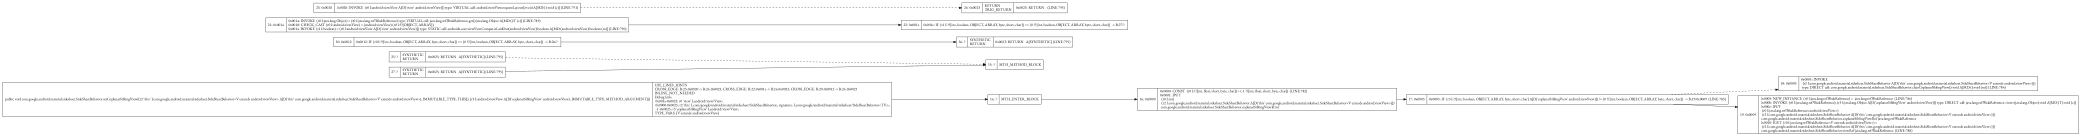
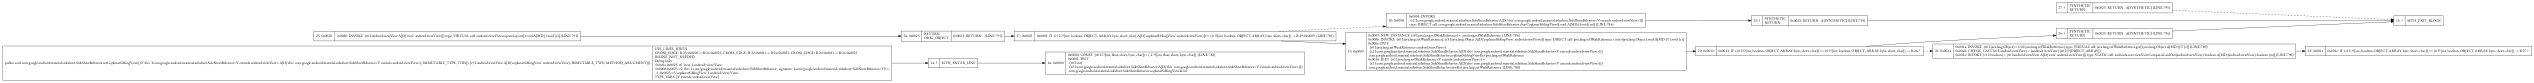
(770, 8) -> (740, 36)
(998, 10) -> (937, 38)
none -> (1697, 21)
none -> (2282, 26)
none -> (1690, 51)
none -> (1927, 51)
(744, 61) -> (2129, 21)
(1020, 65) -> (2424, 21)
(744, 68) -> (2282, 15)
(1020, 99) -> (959, 63)
(1400, 99) -> (1008, 36)
